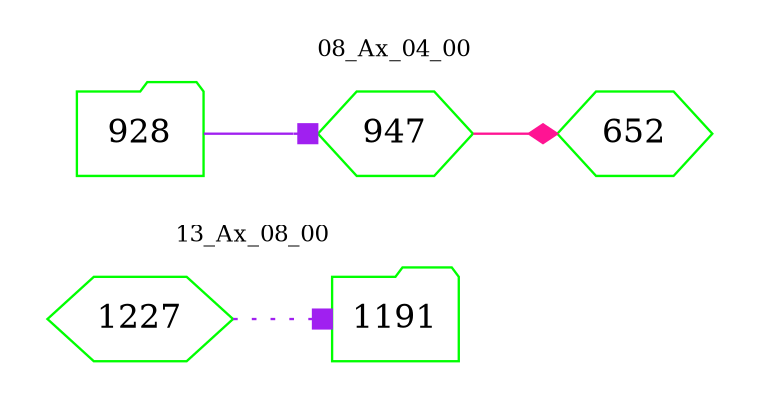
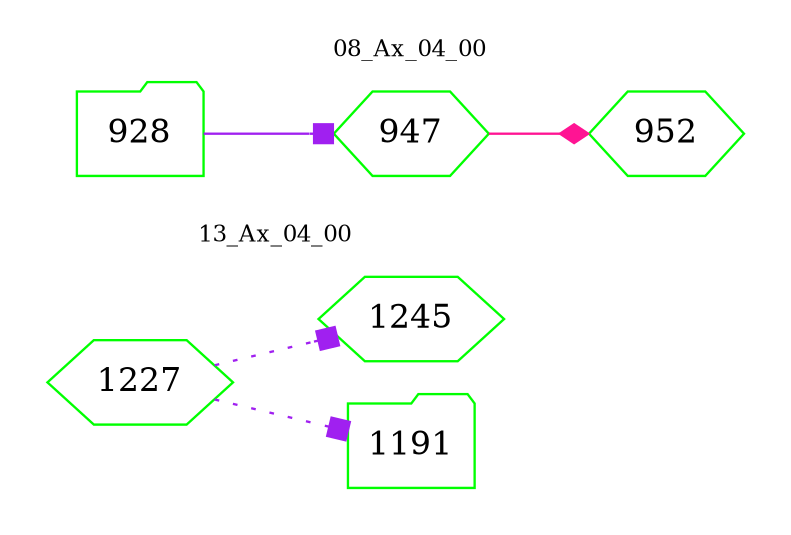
(635, 134) -> (667, 134)
(253, 236) -> (276, 236)
none -> (411, 319)
